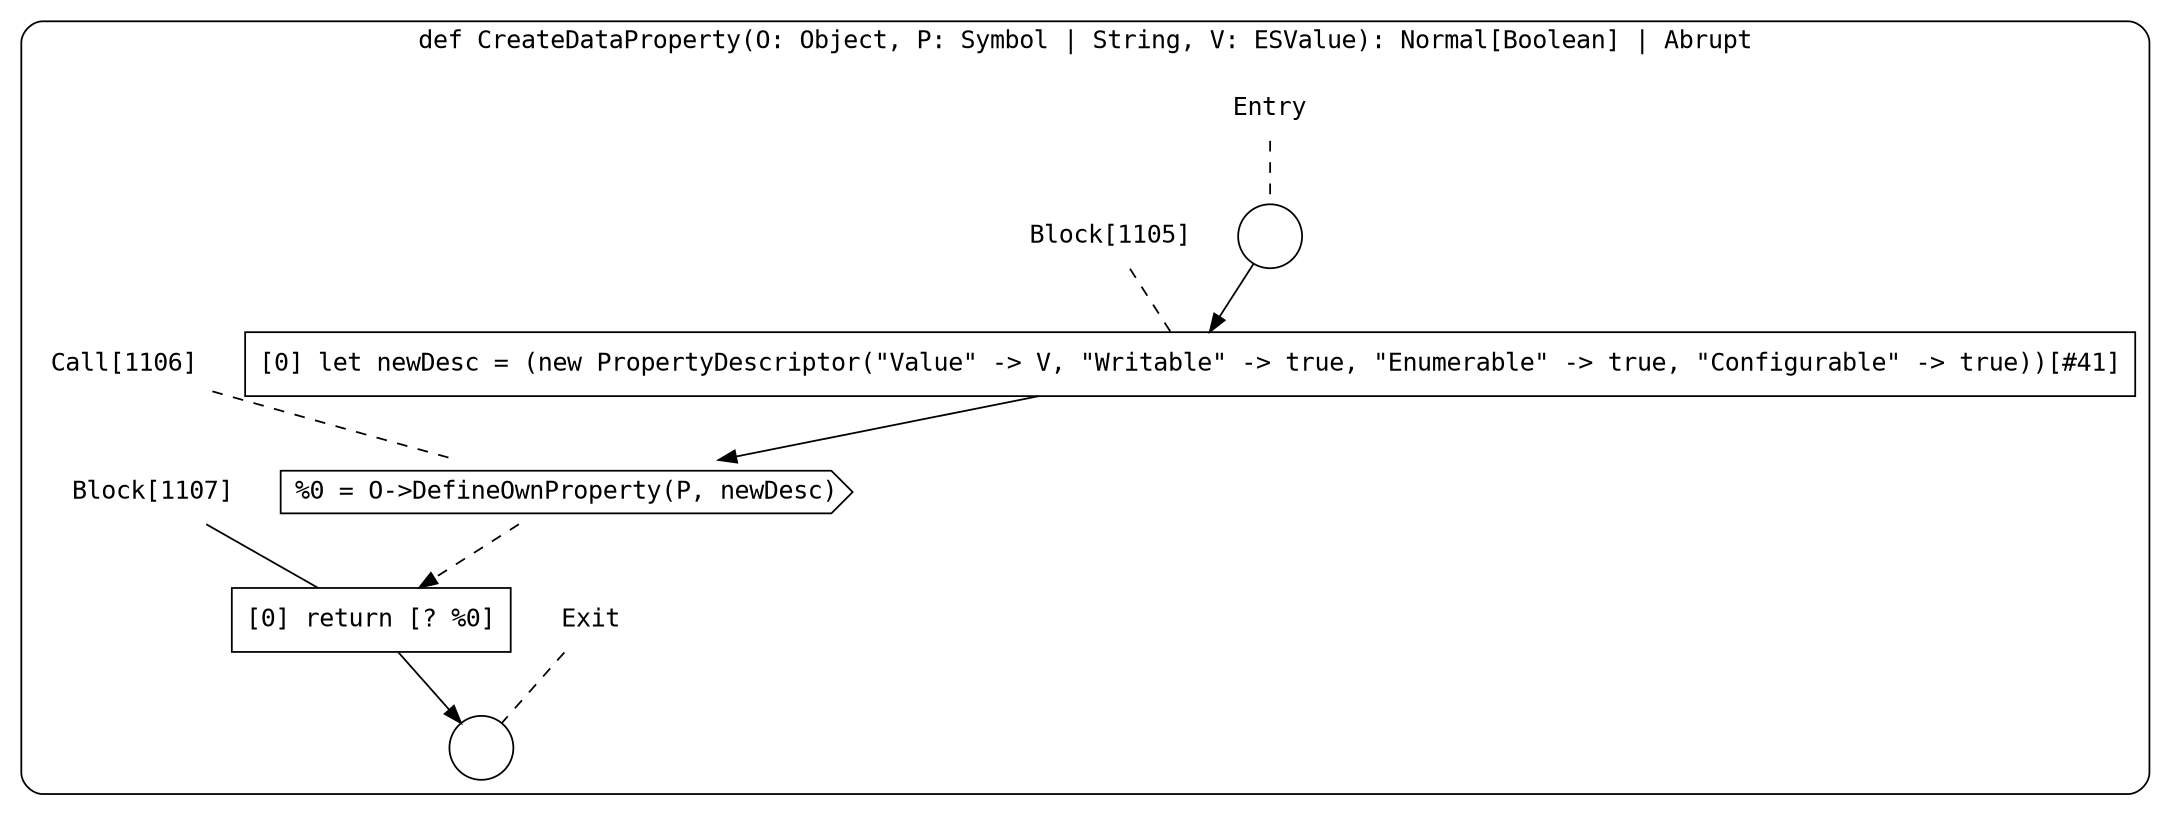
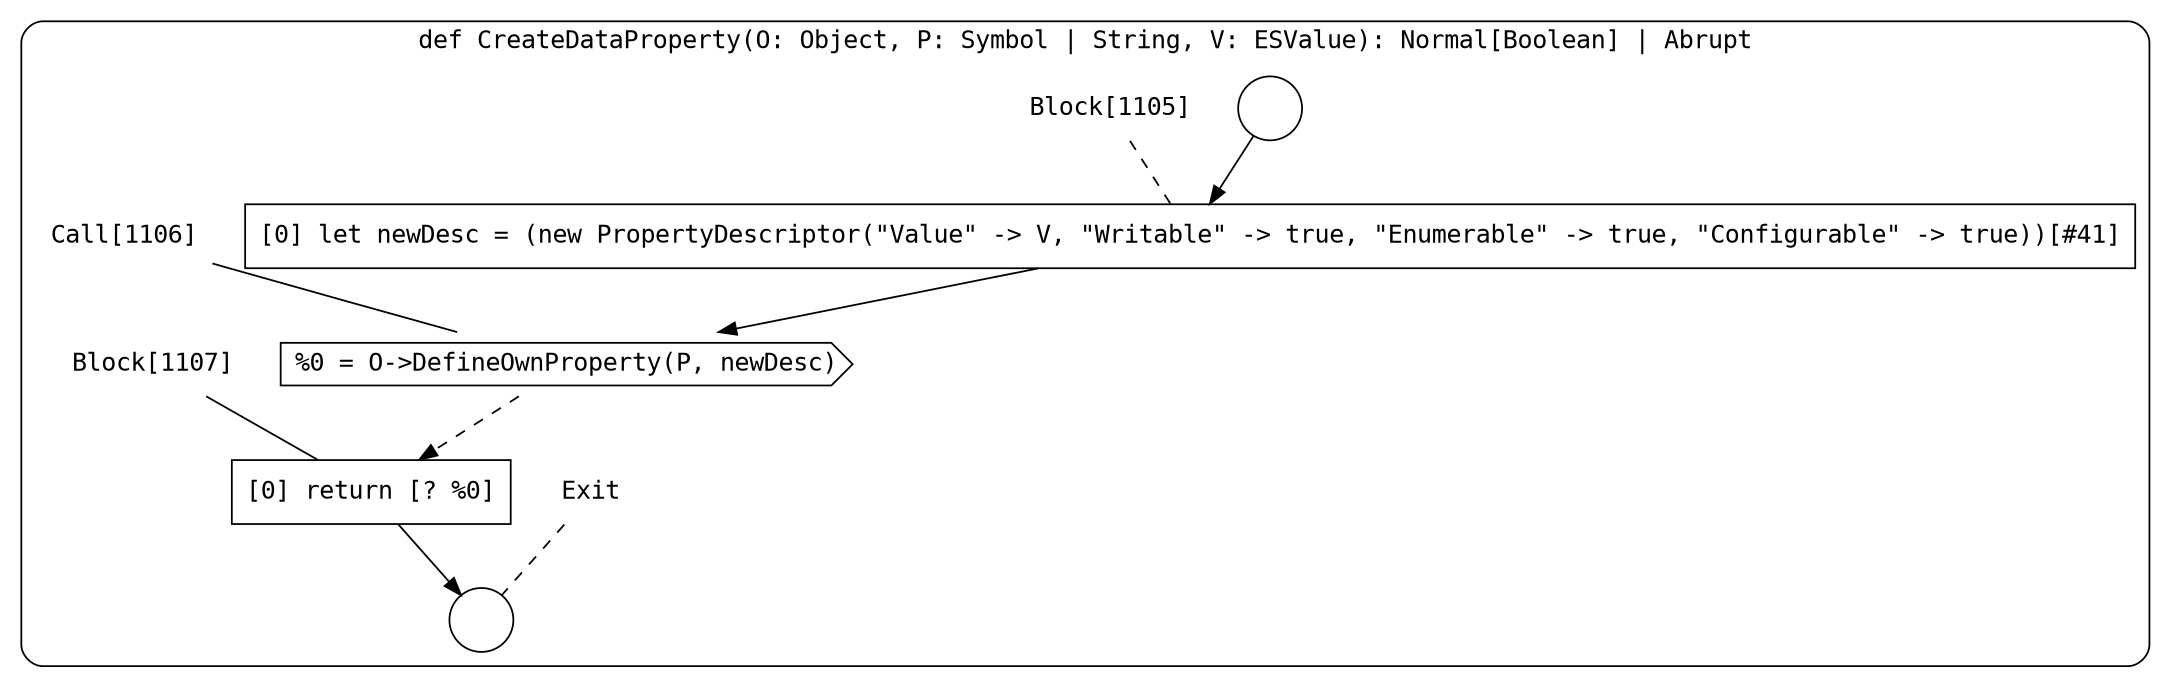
(1270, 108) -> none
(335, 426) -> (335, 298)
